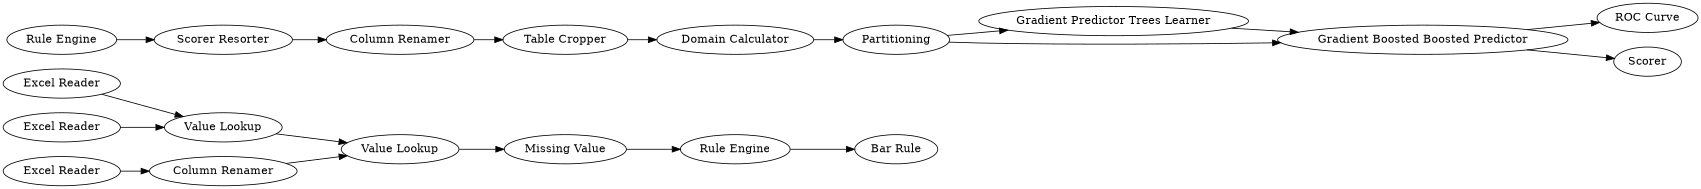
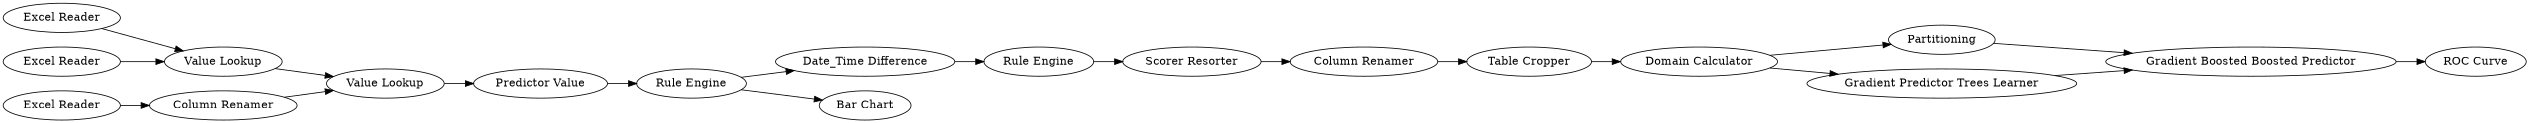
(973, 33) -> (1800, 71)
none -> (865, 62)
(1648, 62) -> none
(565, 149) -> (541, 84)
(896, 149) -> (865, 105)
